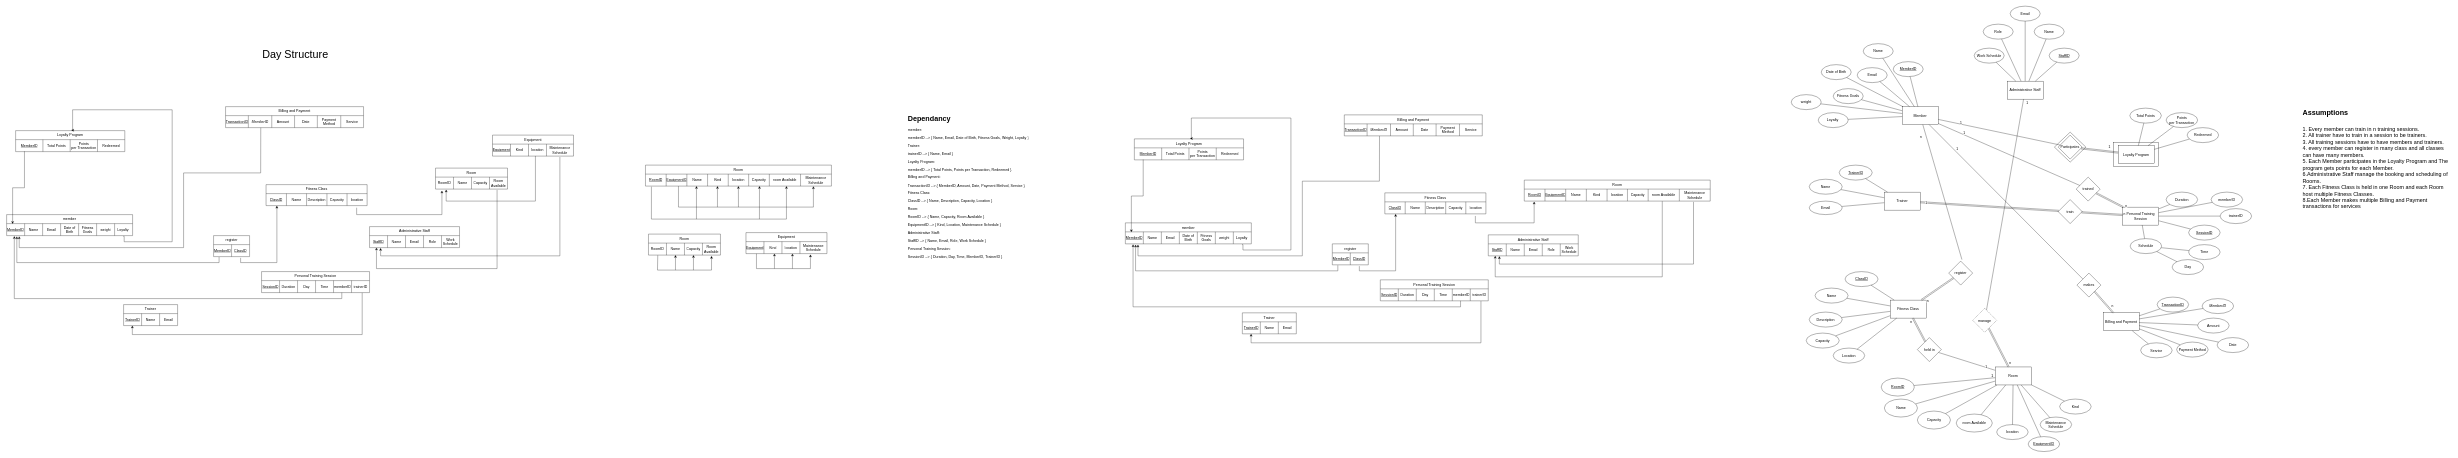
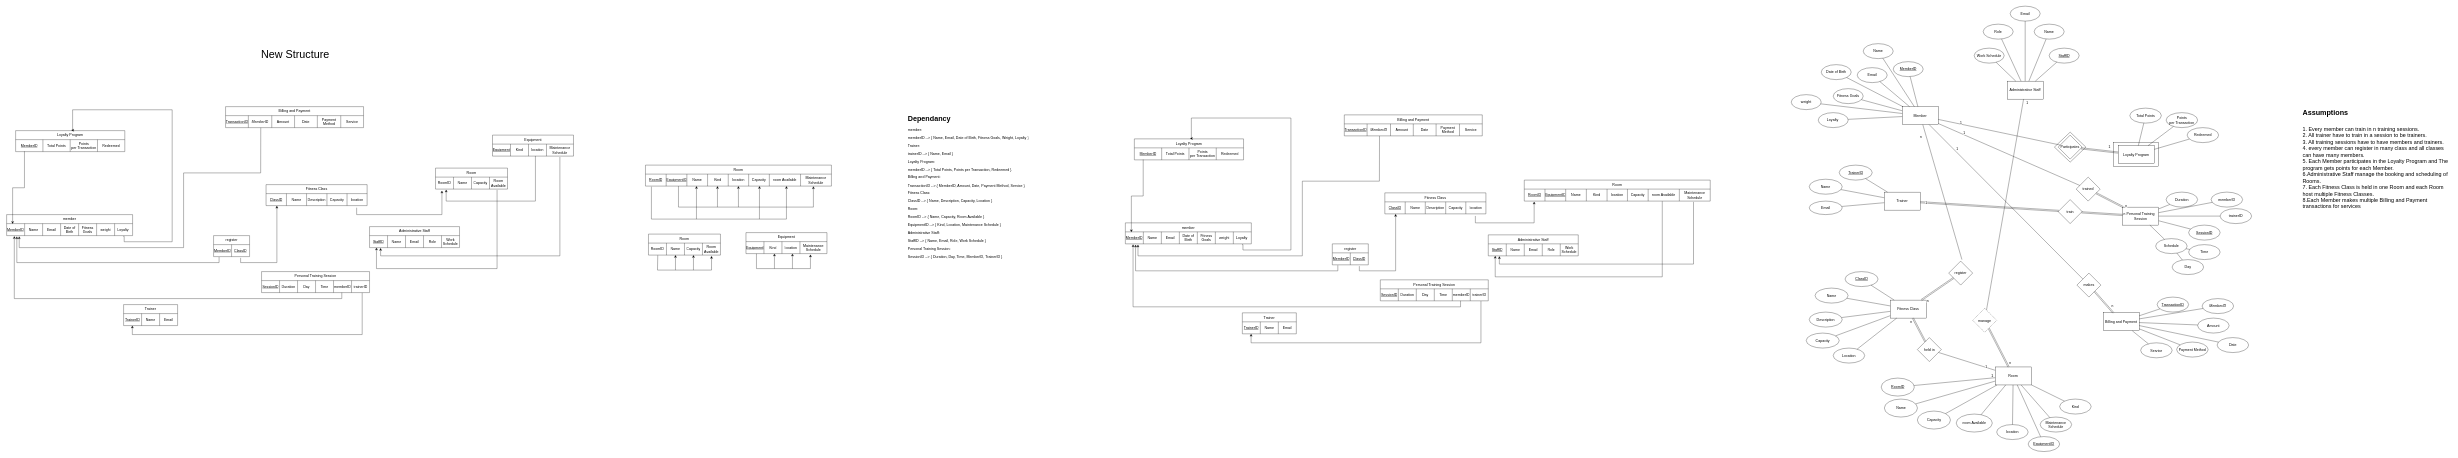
(295, 54) -> (295, 54)
(2146, 246) -> (2171, 246)
